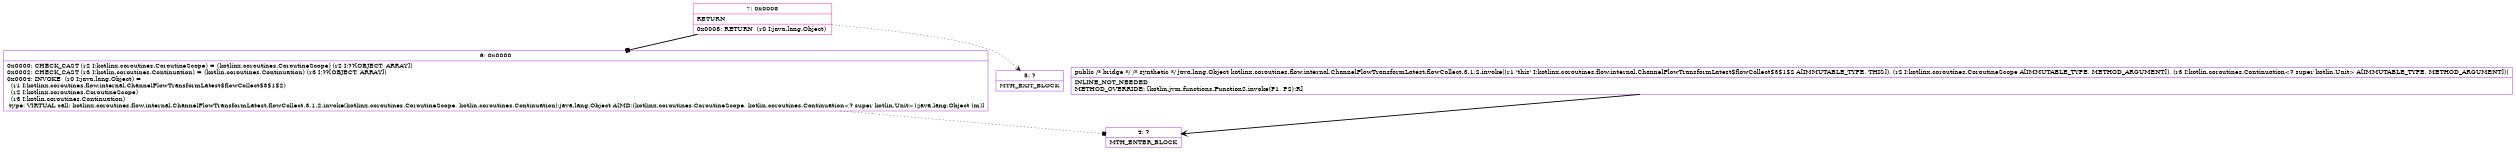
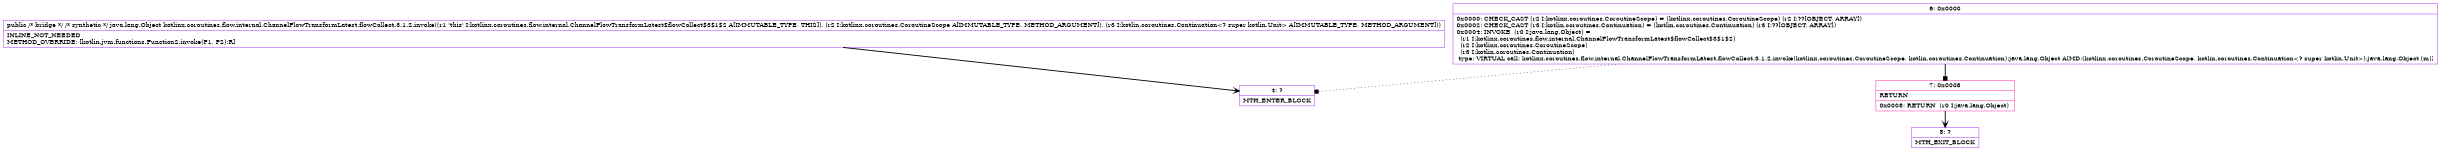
(928, 36) -> (1945, 117)
(664, 42) -> (1945, 70)
